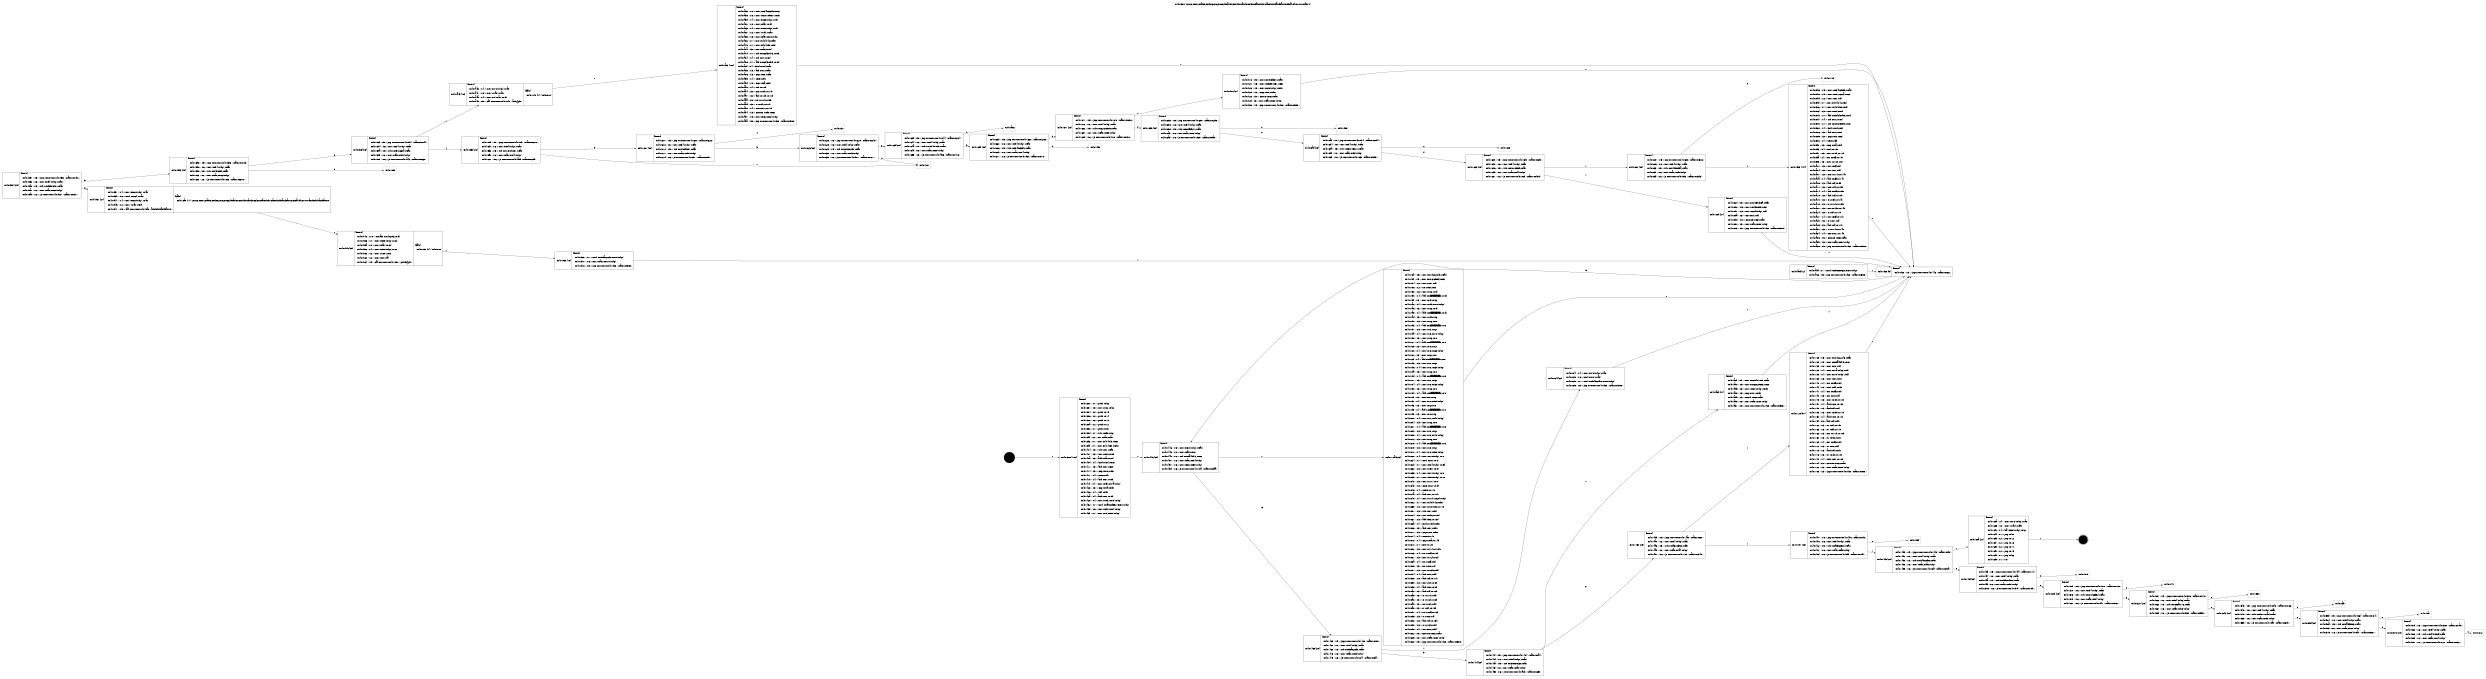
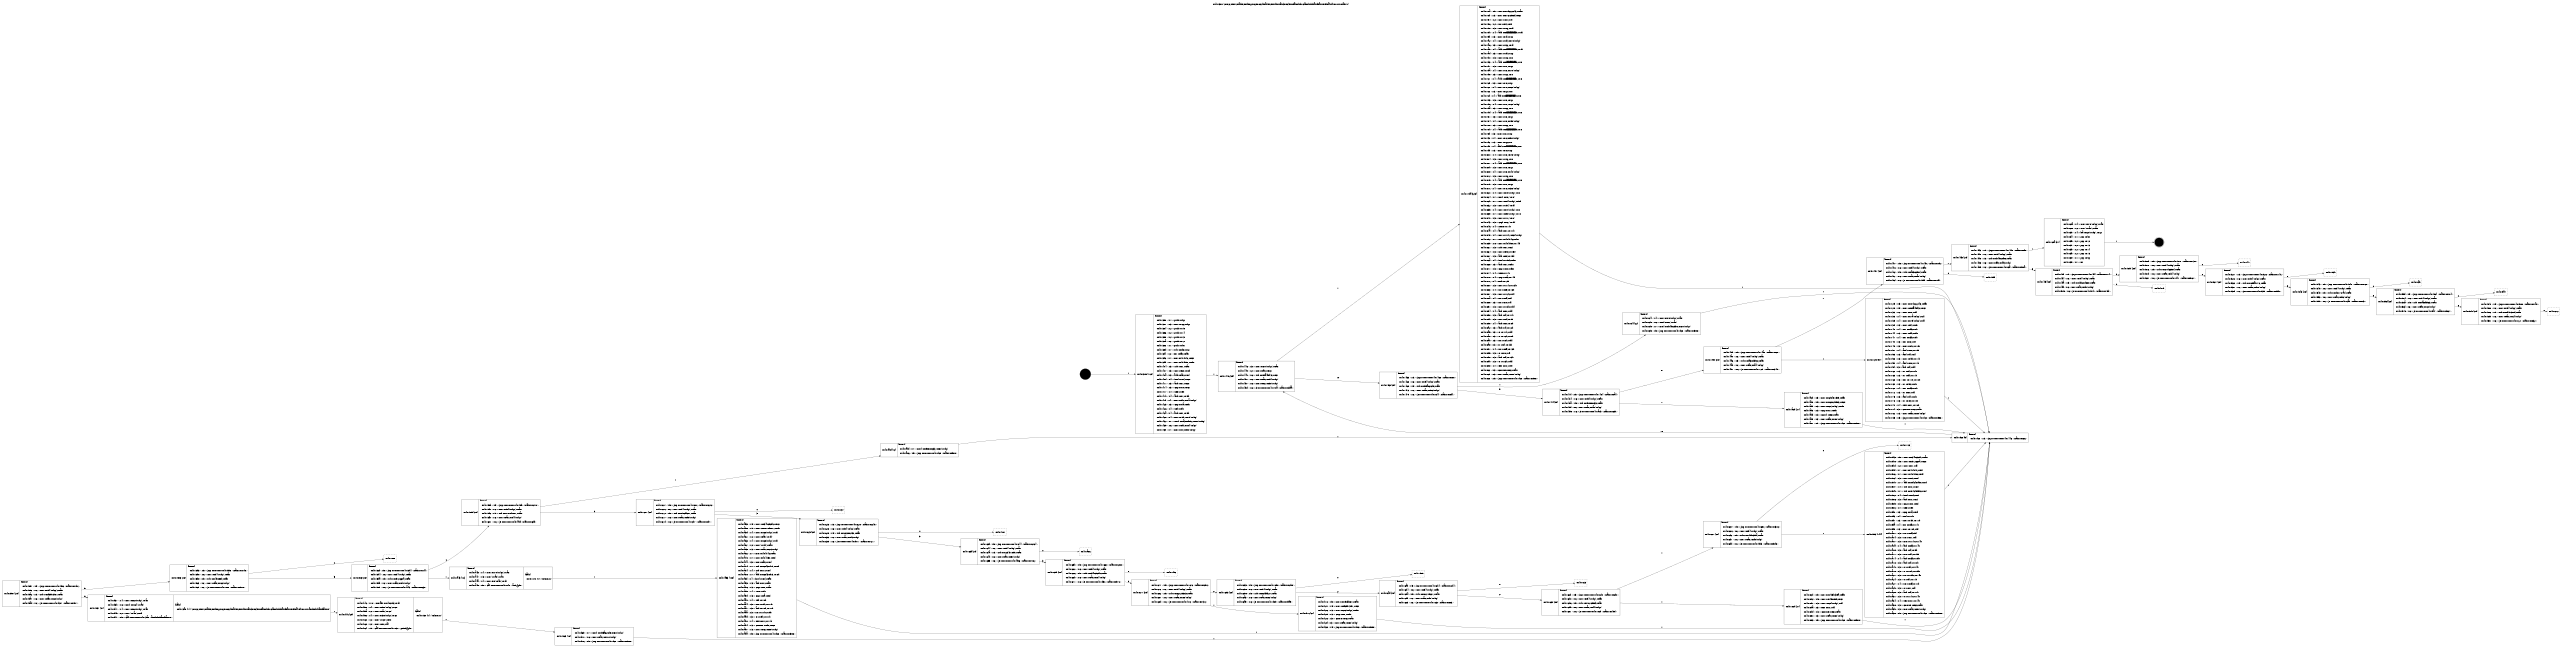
(728, 166) -> (710, 481)
